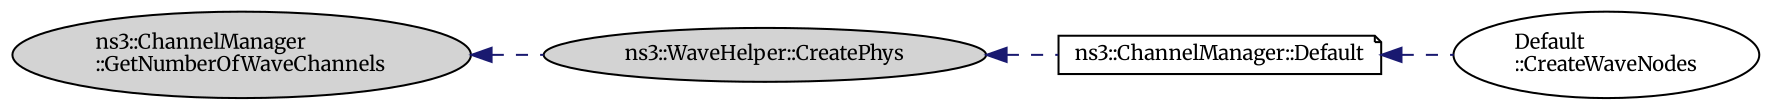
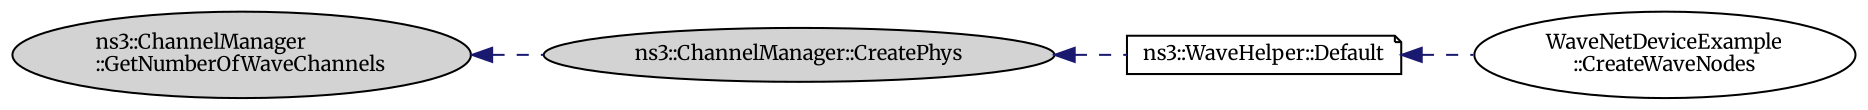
(765, 55) -> (799, 55)
(1220, 55) -> (1264, 55)
(1606, 55) -> (1665, 55)
